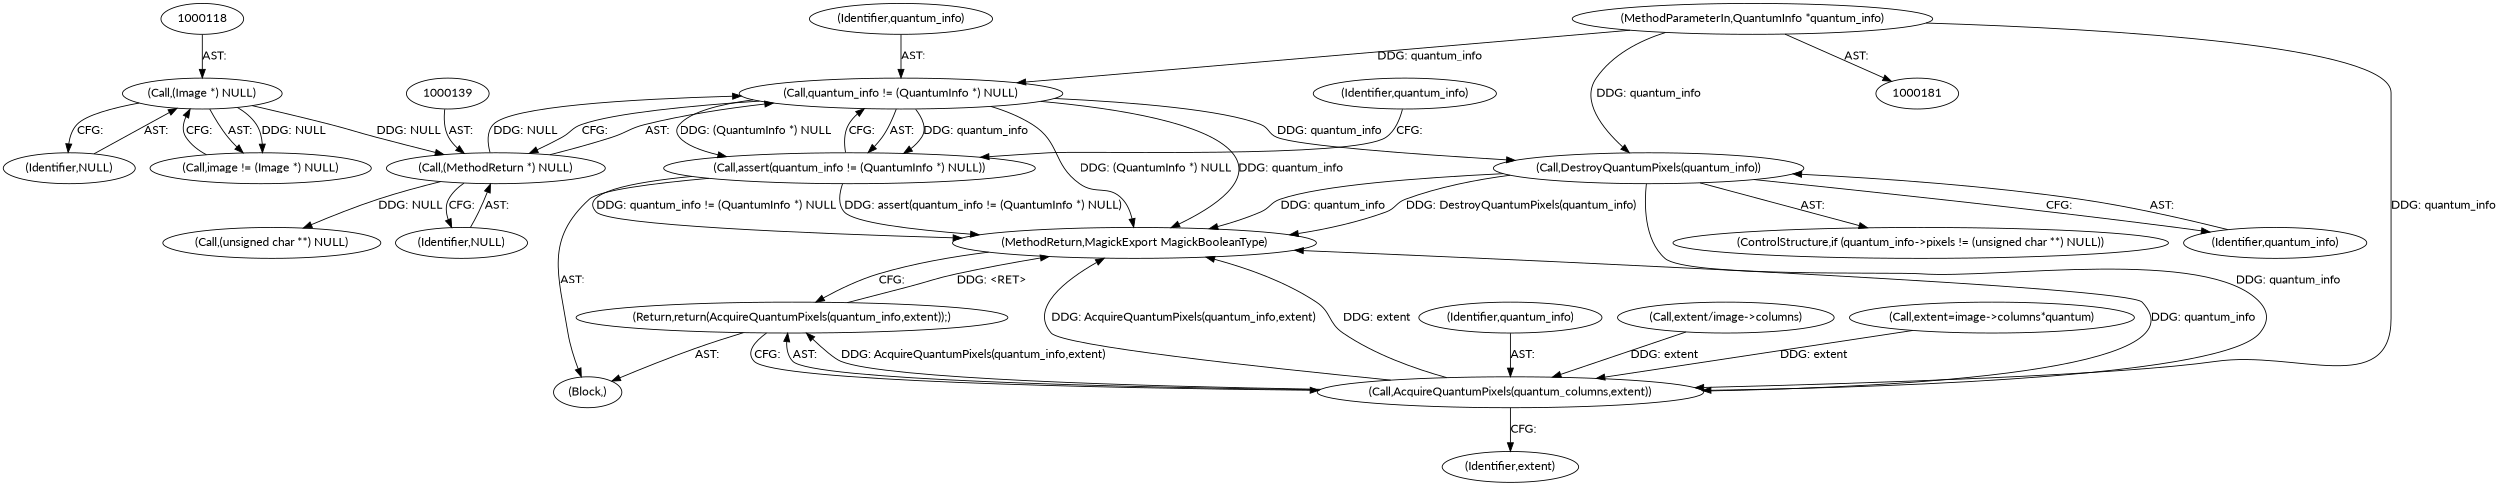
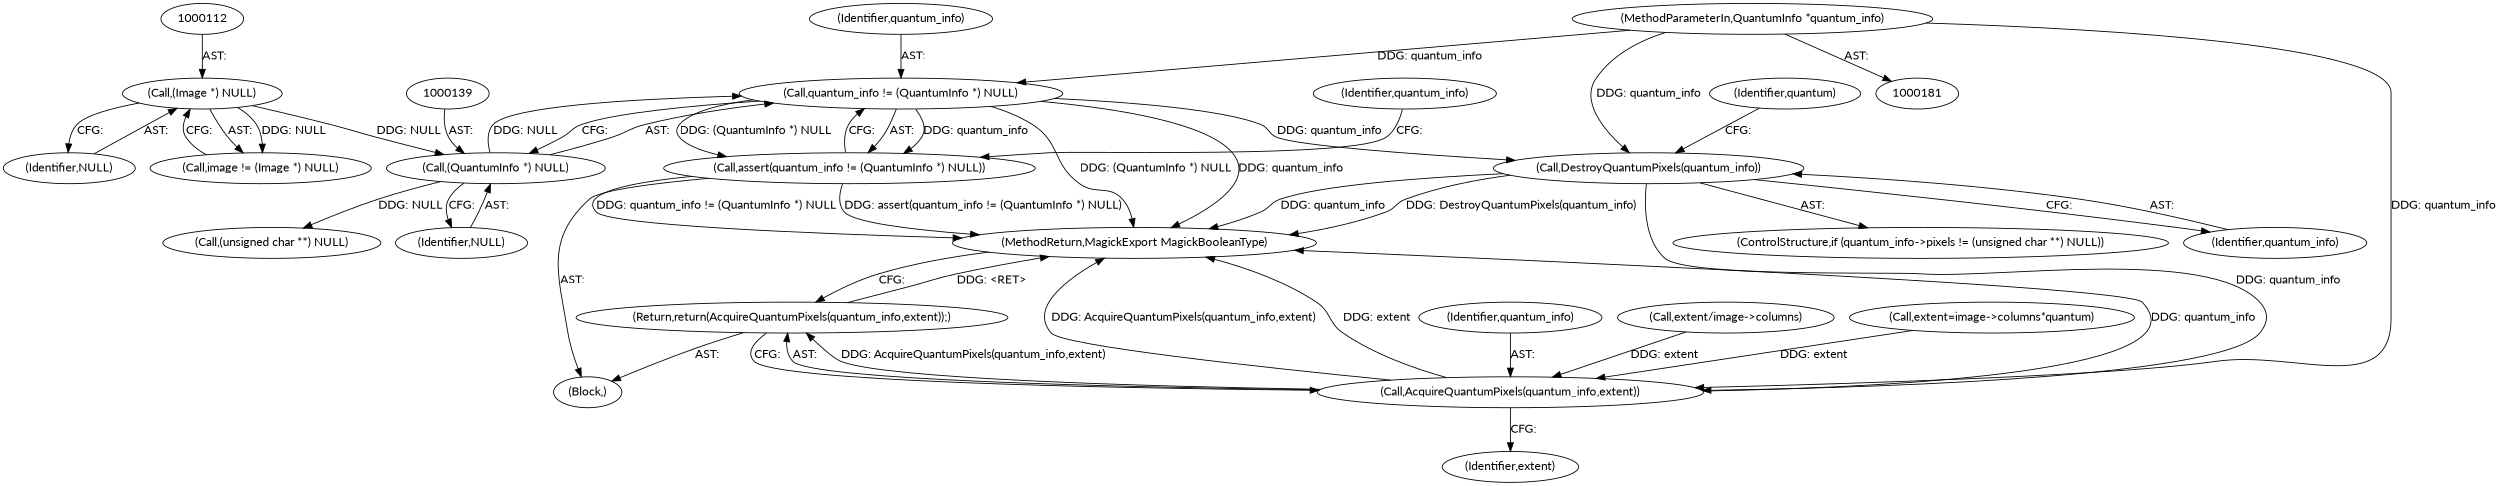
(202, 19) -> (202, 19)
none -> (1785, 94)
(496, 168) -> (496, 168)
(1510, 392) -> (1510, 392)
